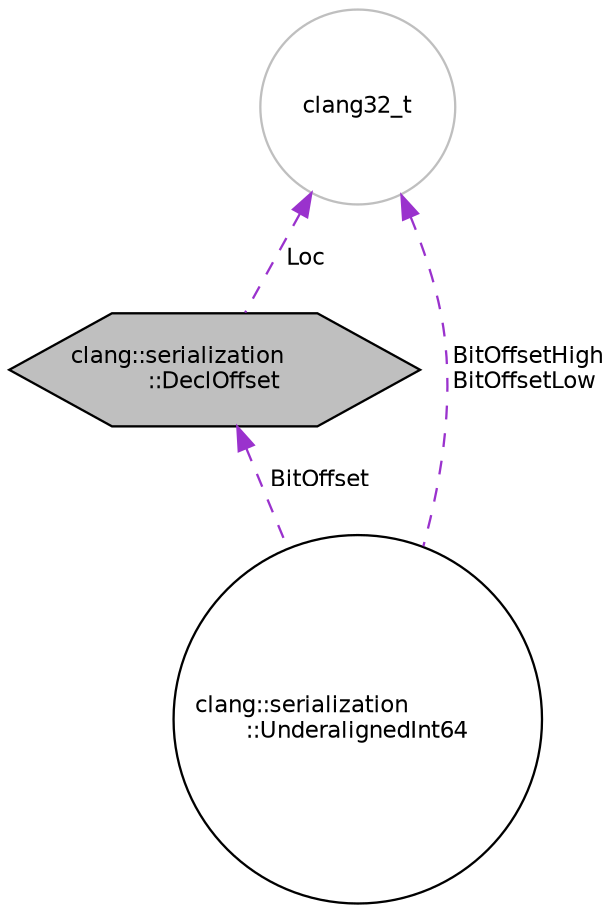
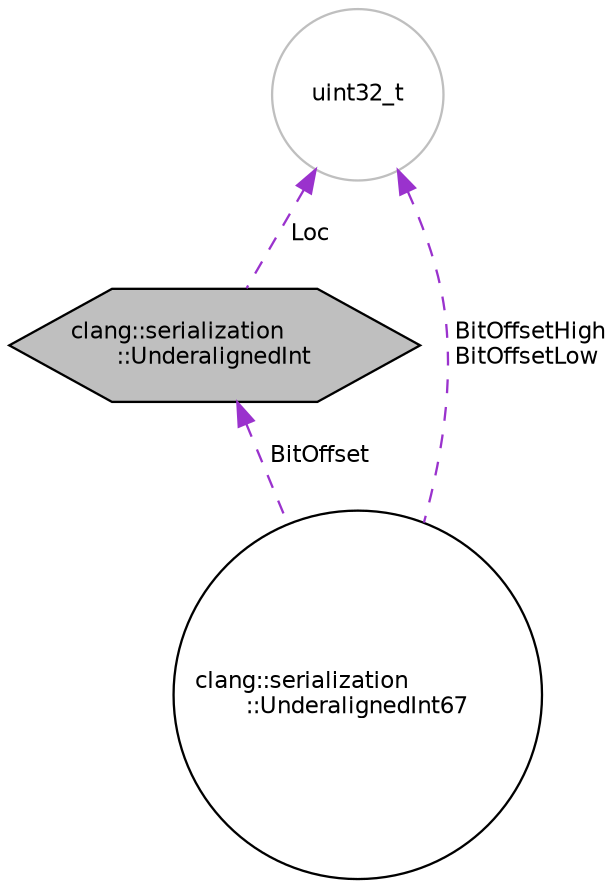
(358, 107) -> (358, 95)
(215, 370) -> (215, 345)
(358, 719) -> (358, 695)
